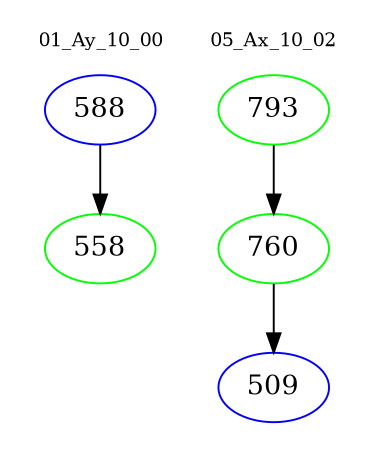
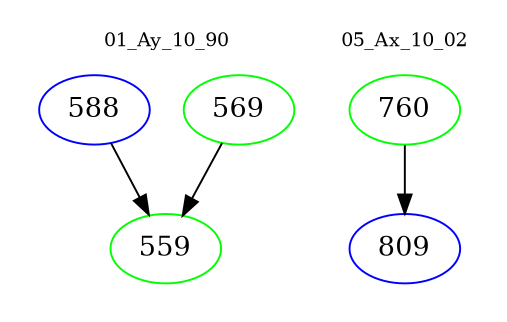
(101, 41) -> (167, 41)
none -> (239, 110)
(274, 110) -> none
(100, 249) -> (166, 249)
(274, 387) -> (405, 249)
